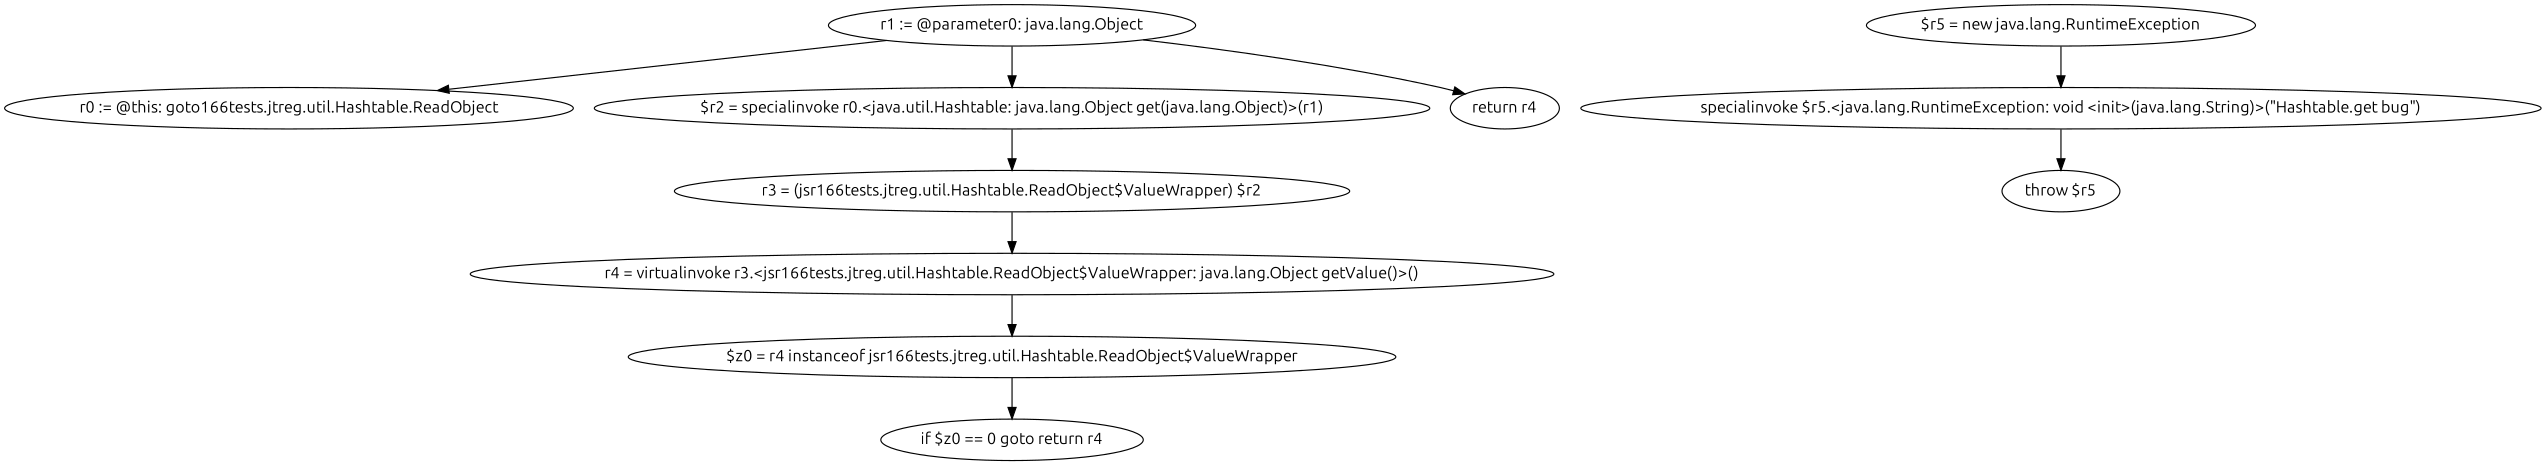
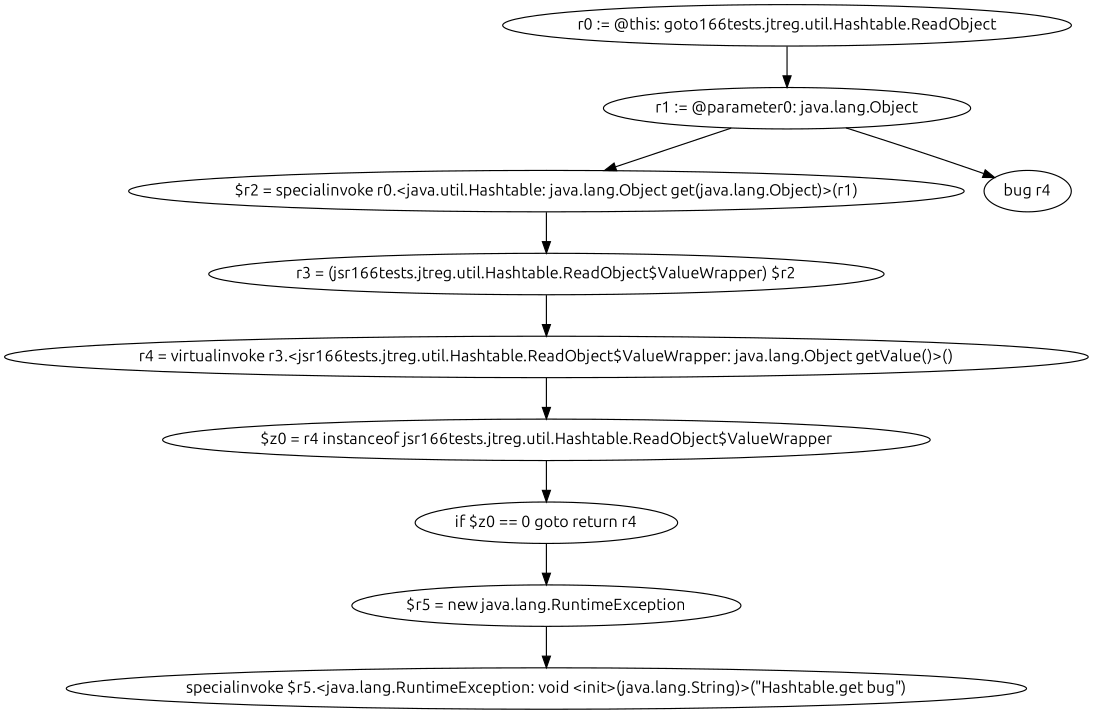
(668, 65) -> (787, 61)
(1505, 108) -> (1028, 191)
(2061, 191) -> none
none -> (546, 559)
